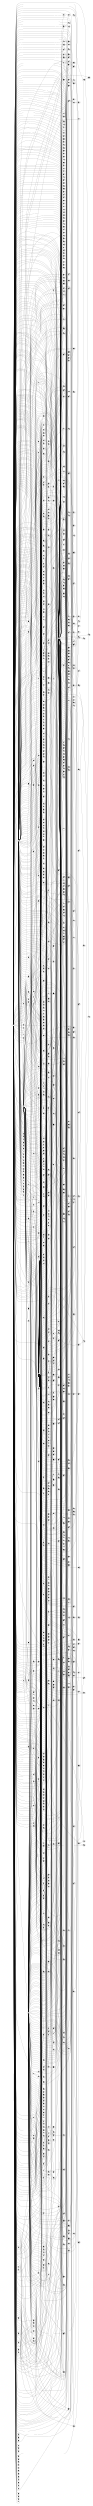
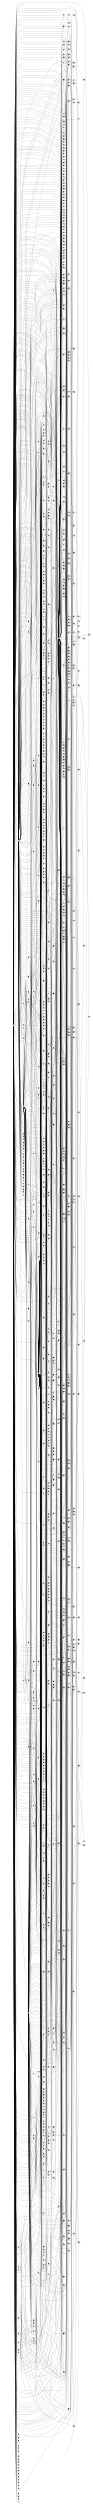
(89, 78) -> none
